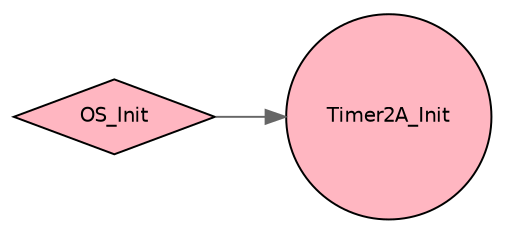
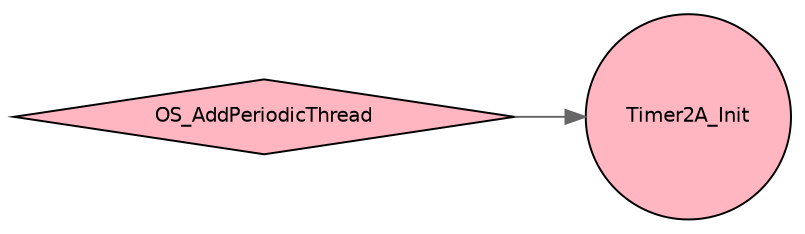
(114, 117) -> (264, 117)
